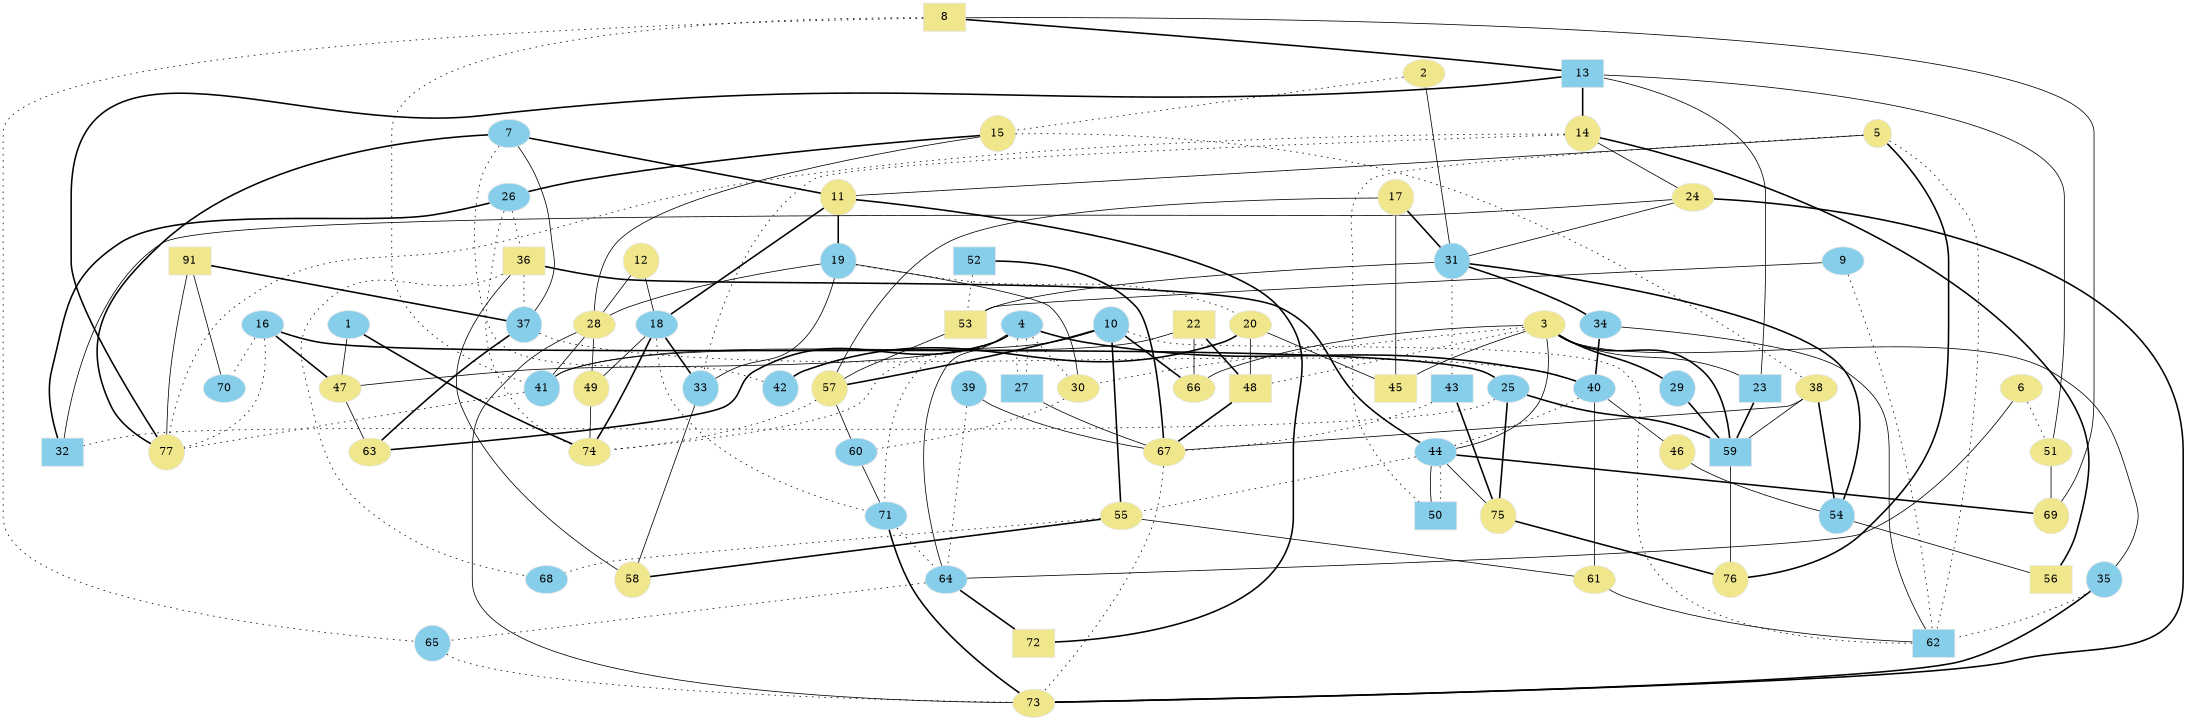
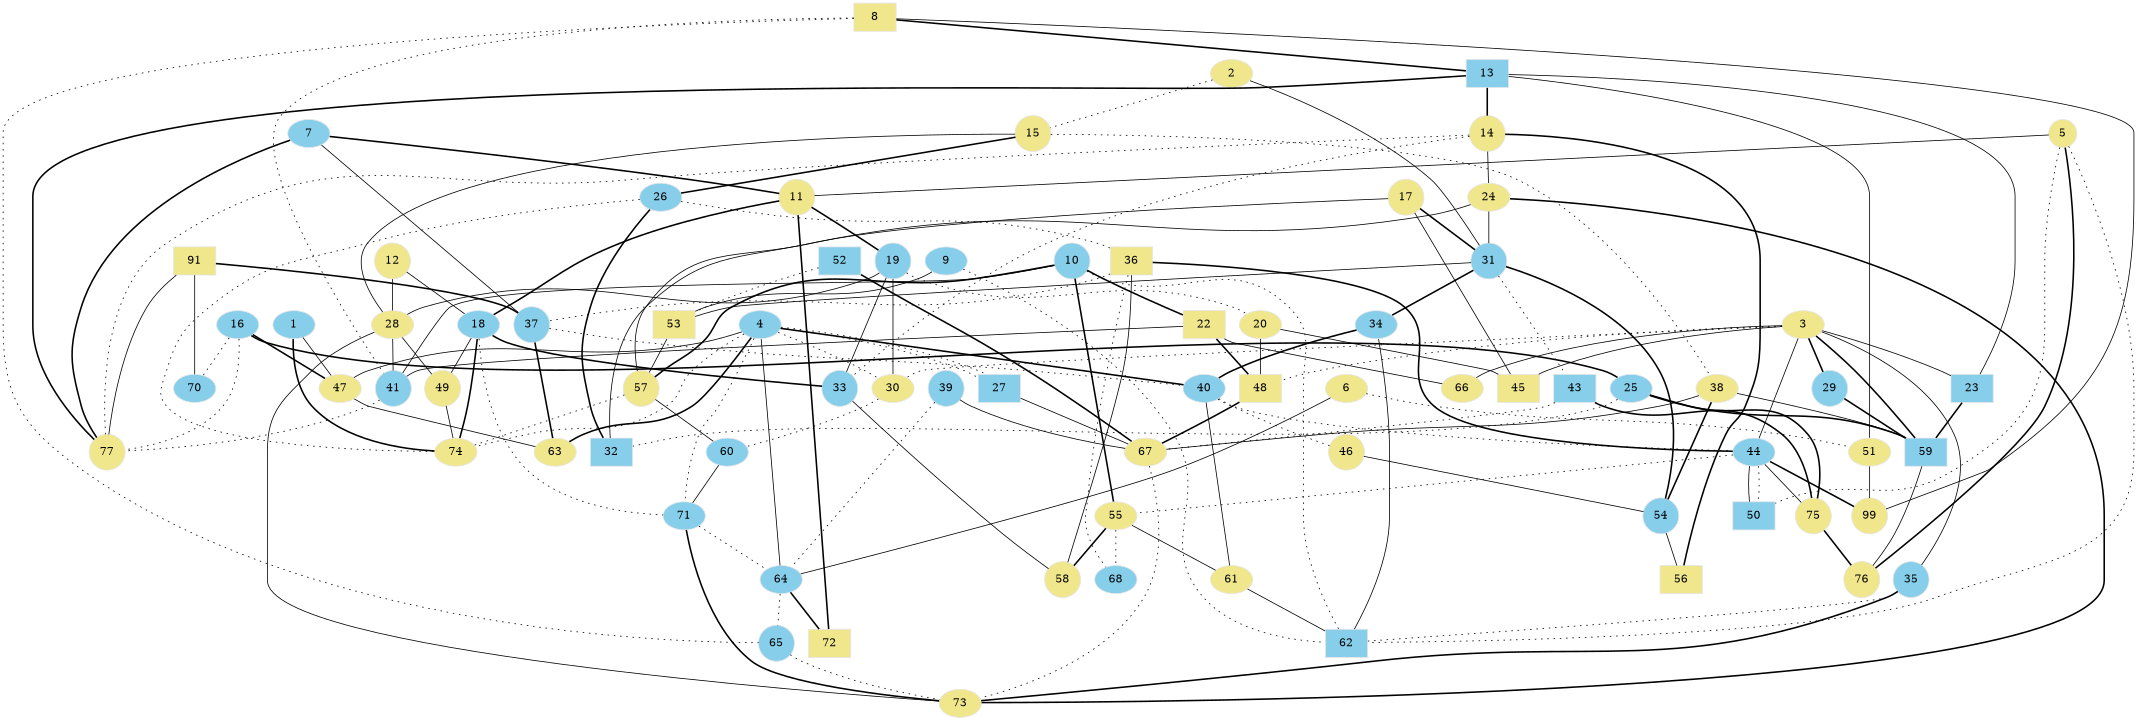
(1162, 364) -> (1139, 296)
(780, 388) -> none
(1644, 426) -> (1268, 422)
(2051, 516) -> (1870, 516)
